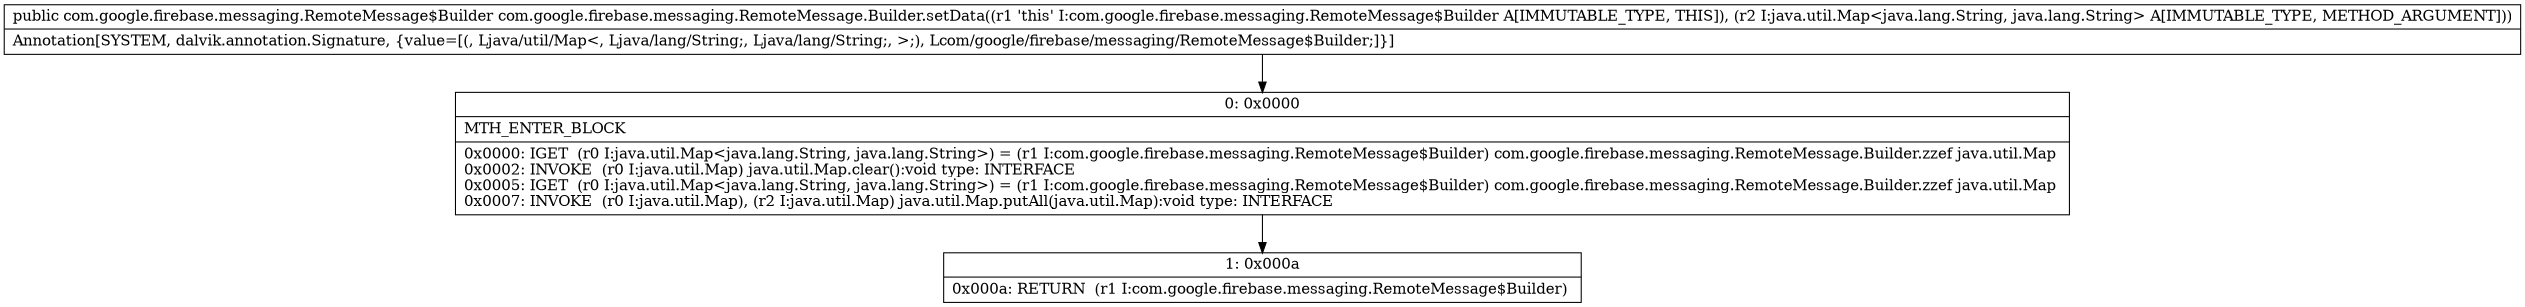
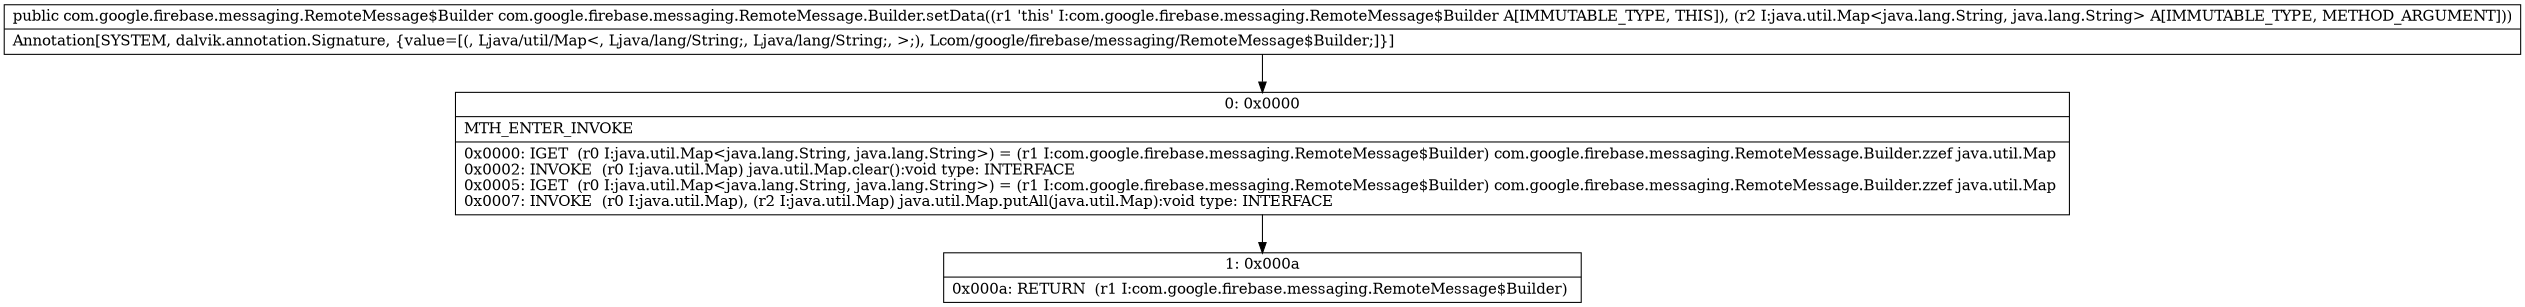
(545, 129) -> (549, 129)
